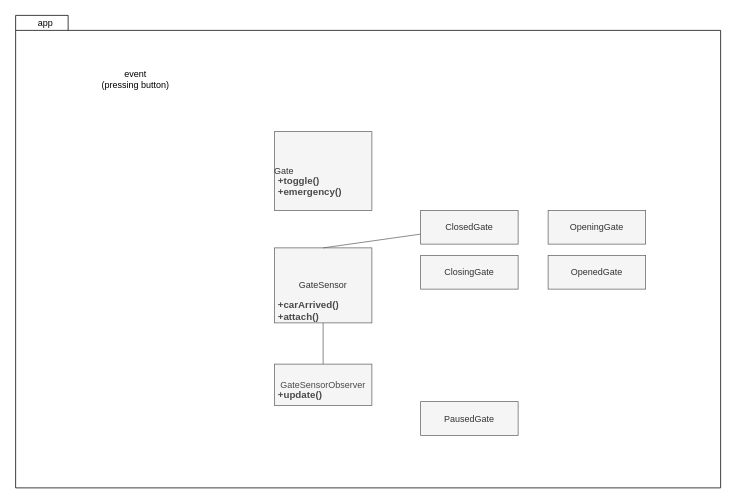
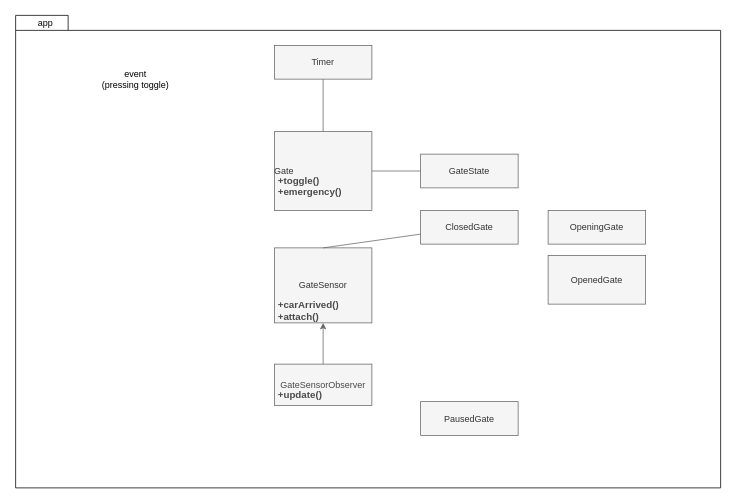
none -> (323, 62)
(135, 79) -> (135, 79)
none -> (323, 105)
none -> (419, 171)
none -> (469, 171)
(469, 272) -> none
(597, 272) -> (597, 280)
(323, 327) -> (323, 329)
